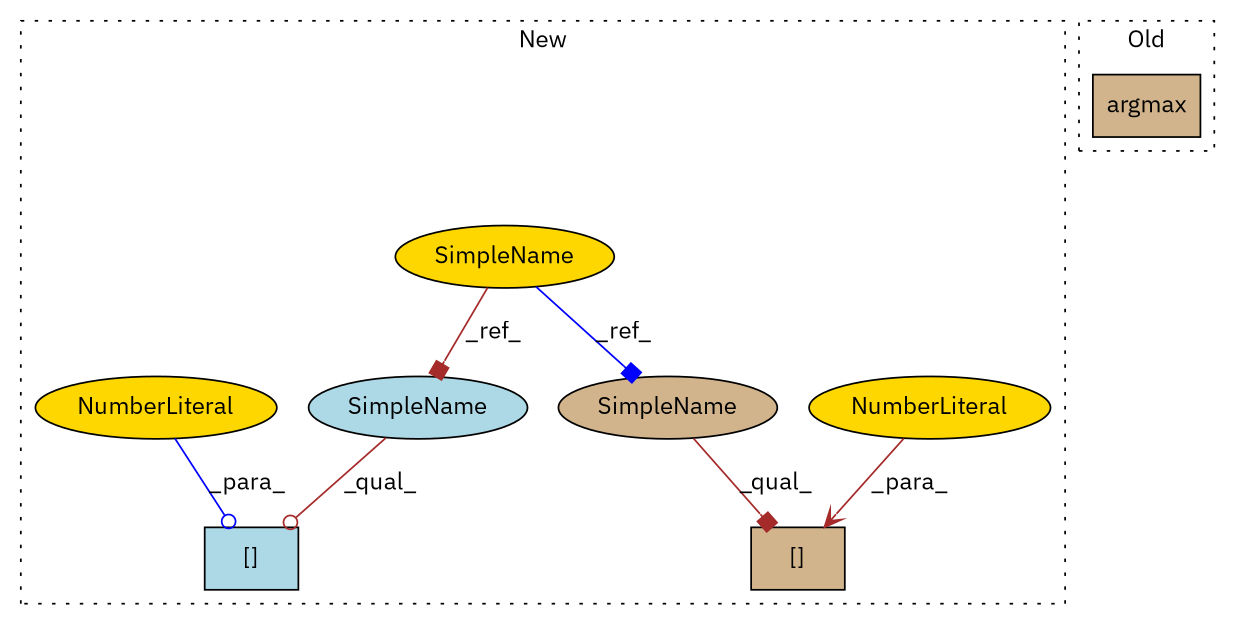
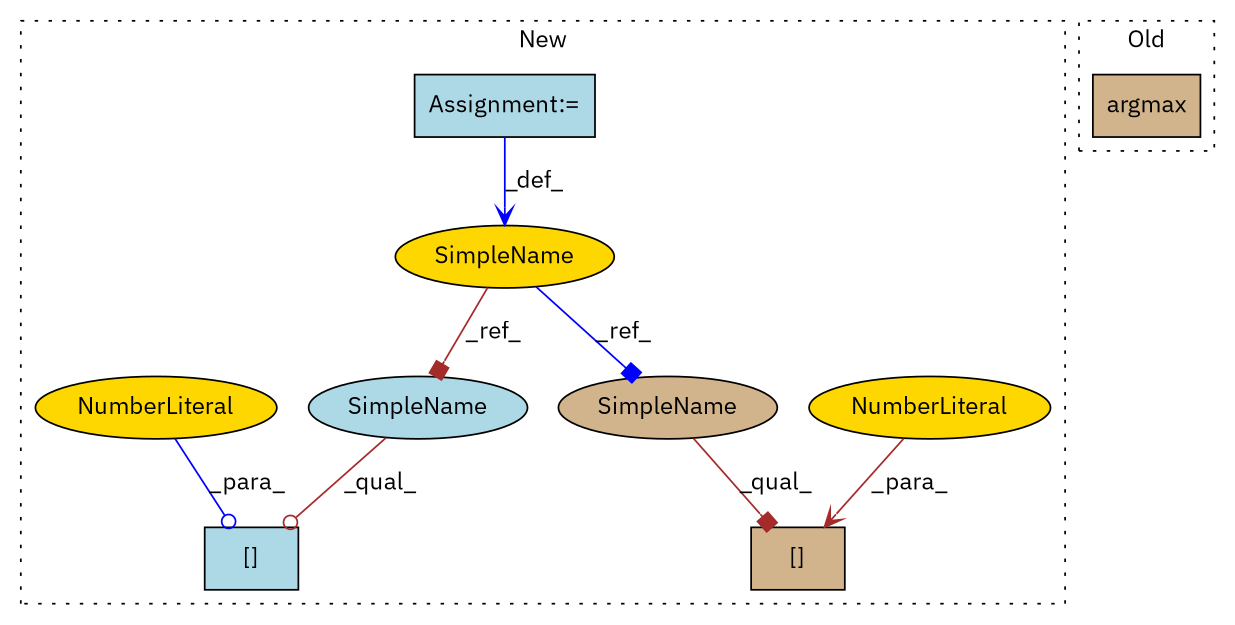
none -> (505, 106)
